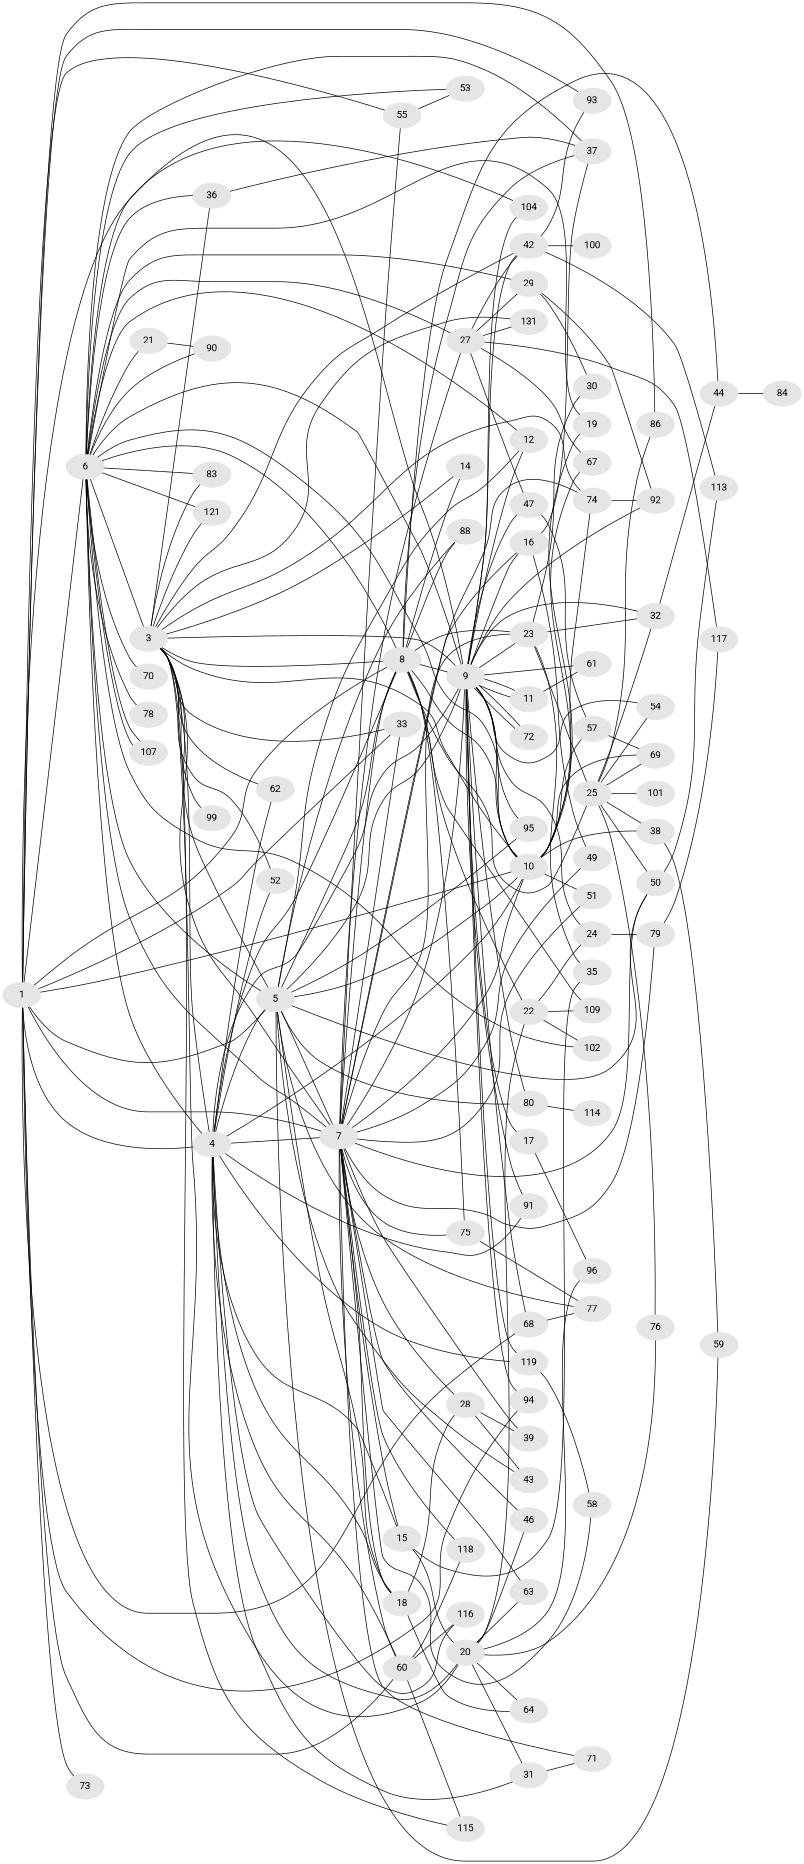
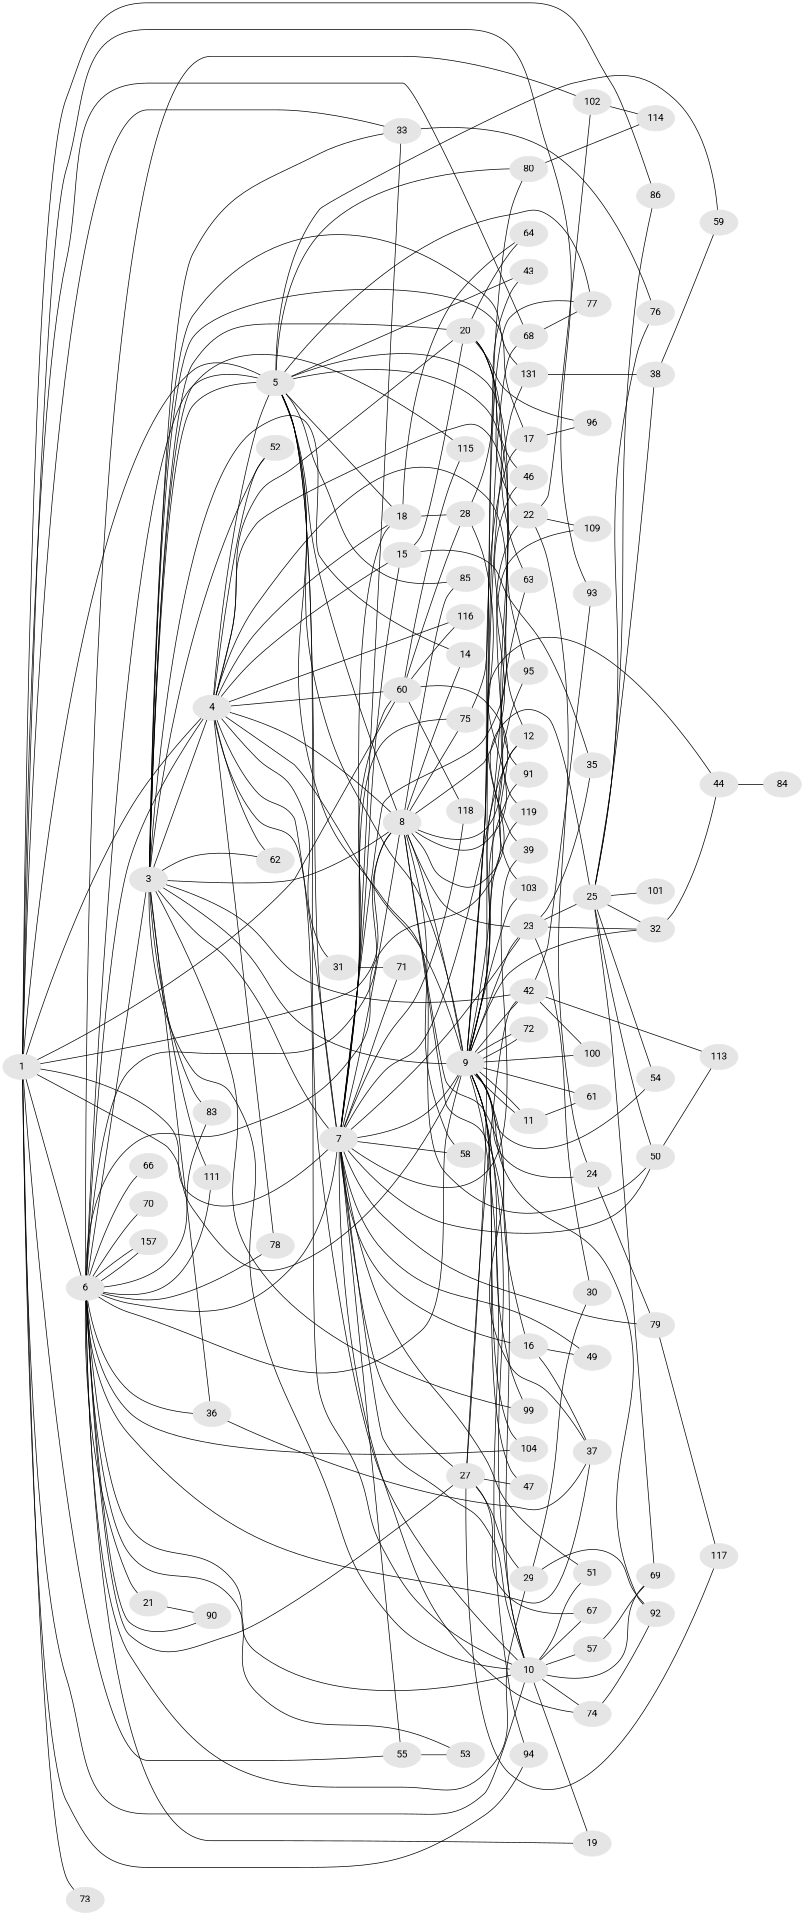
none -> (619, 109)
(384, 490) -> (184, 363)
(212, 513) -> (212, 1177)
(465, 532) -> (465, 579)
(565, 615) -> none
(149, 753) -> (149, 1242)
(586, 836) -> (592, 375)
none -> (529, 889)
none -> (242, 964)
none -> (529, 1059)
none -> (149, 1166)
none -> (497, 1237)
(374, 1283) -> (432, 601)
(571, 1430) -> (426, 944)
(625, 1536) -> (569, 167)
(498, 1716) -> none
